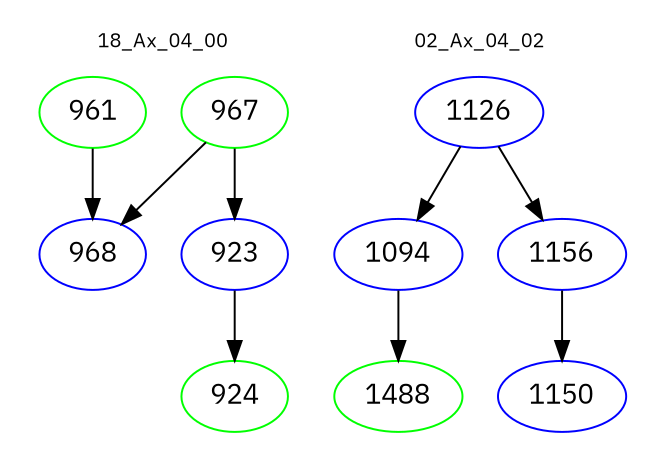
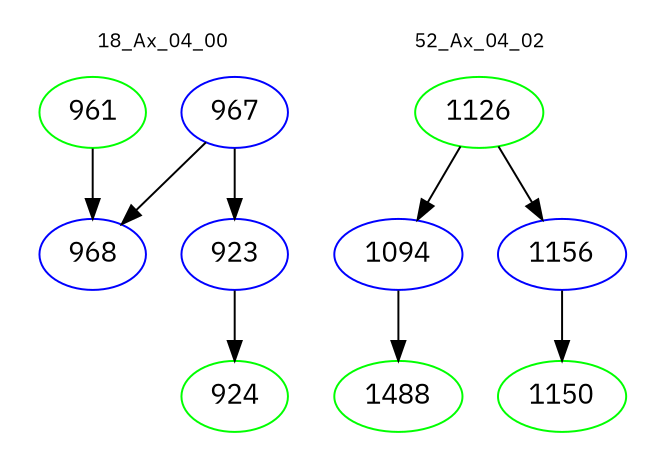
(480, 42) -> (480, 42)
(235, 112) -> (235, 112)
(479, 112) -> (479, 112)
(562, 396) -> (562, 396)
